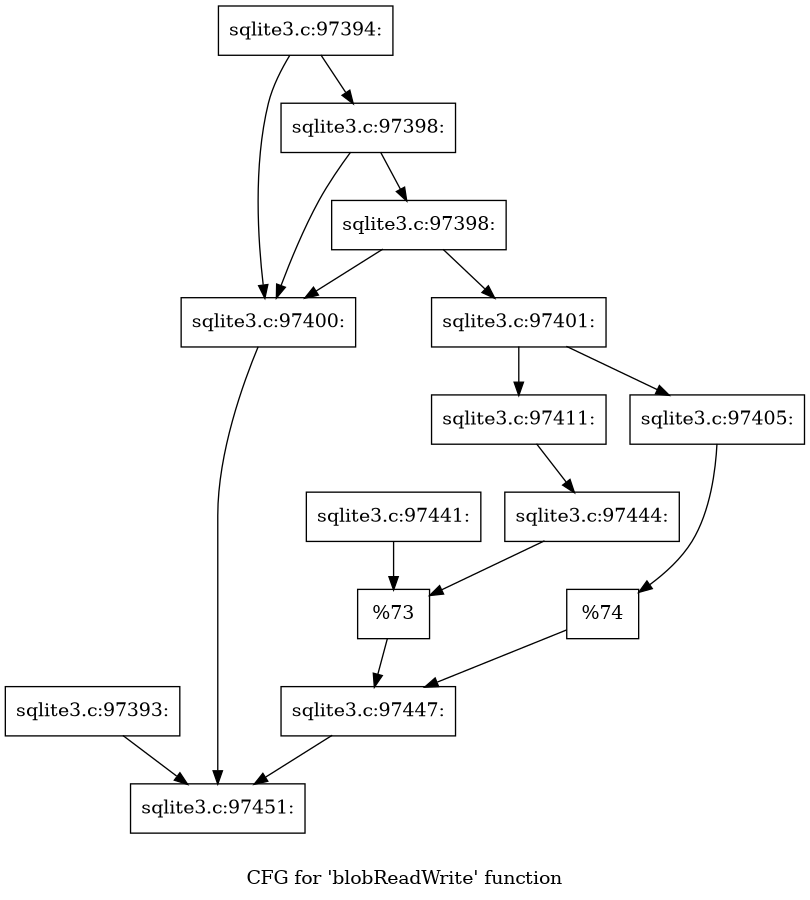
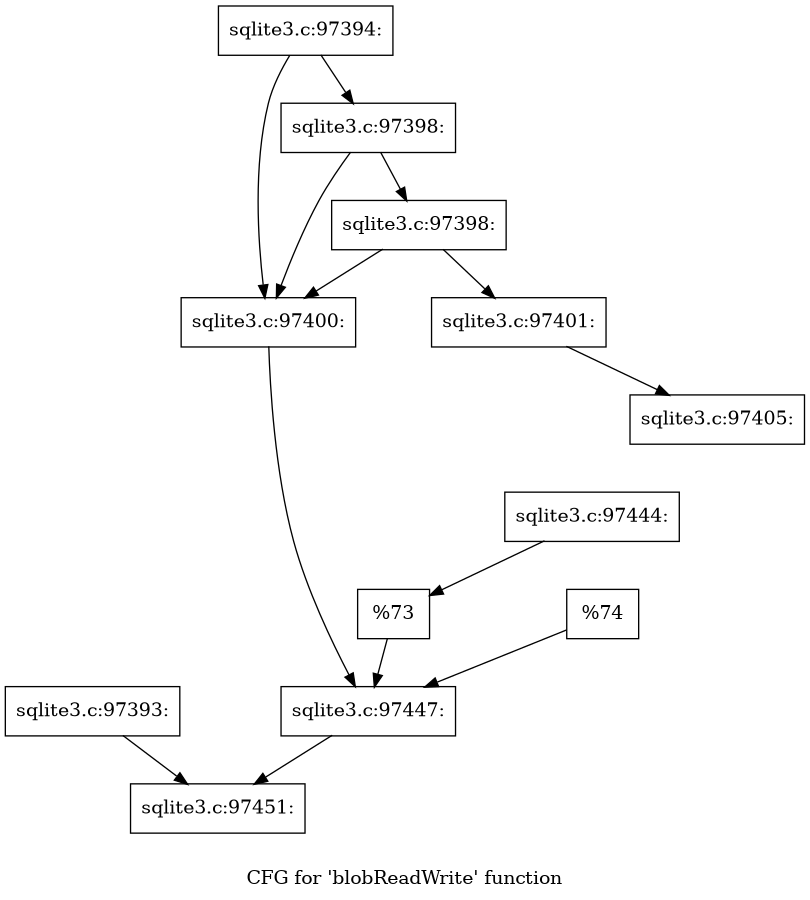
(519, 420) -> none
(394, 517) -> none
(701, 523) -> none
(218, 556) -> (288, 516)
